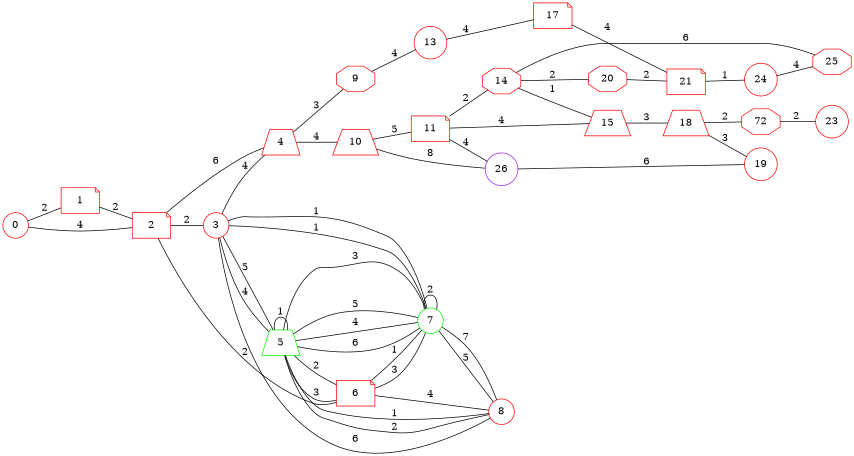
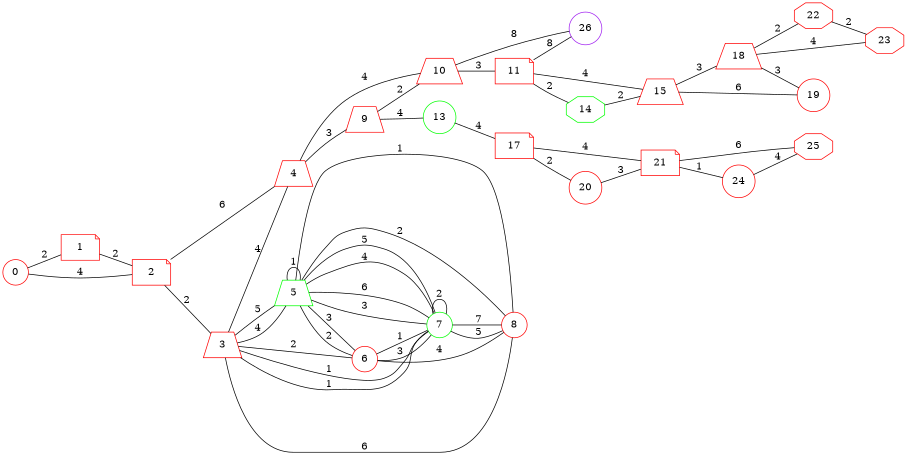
(430, 43) -> (440, 117)
(664, 43) -> (737, 153)
none -> (811, 48)
(647, 75) -> (621, 170)
(356, 79) -> (365, 119)
(608, 79) -> (585, 188)
(555, 80) -> (552, 170)
(502, 81) -> (585, 110)
(553, 89) -> (621, 96)
none -> (398, 98)
(761, 122) -> (814, 16)
(832, 122) -> (885, 41)
(395, 130) -> (479, 66)
(466, 143) -> (550, 44)
(631, 167) -> (738, 94)
(216, 225) -> (223, 345)
(229, 344) -> (295, 352)
(356, 393) -> (365, 359)
